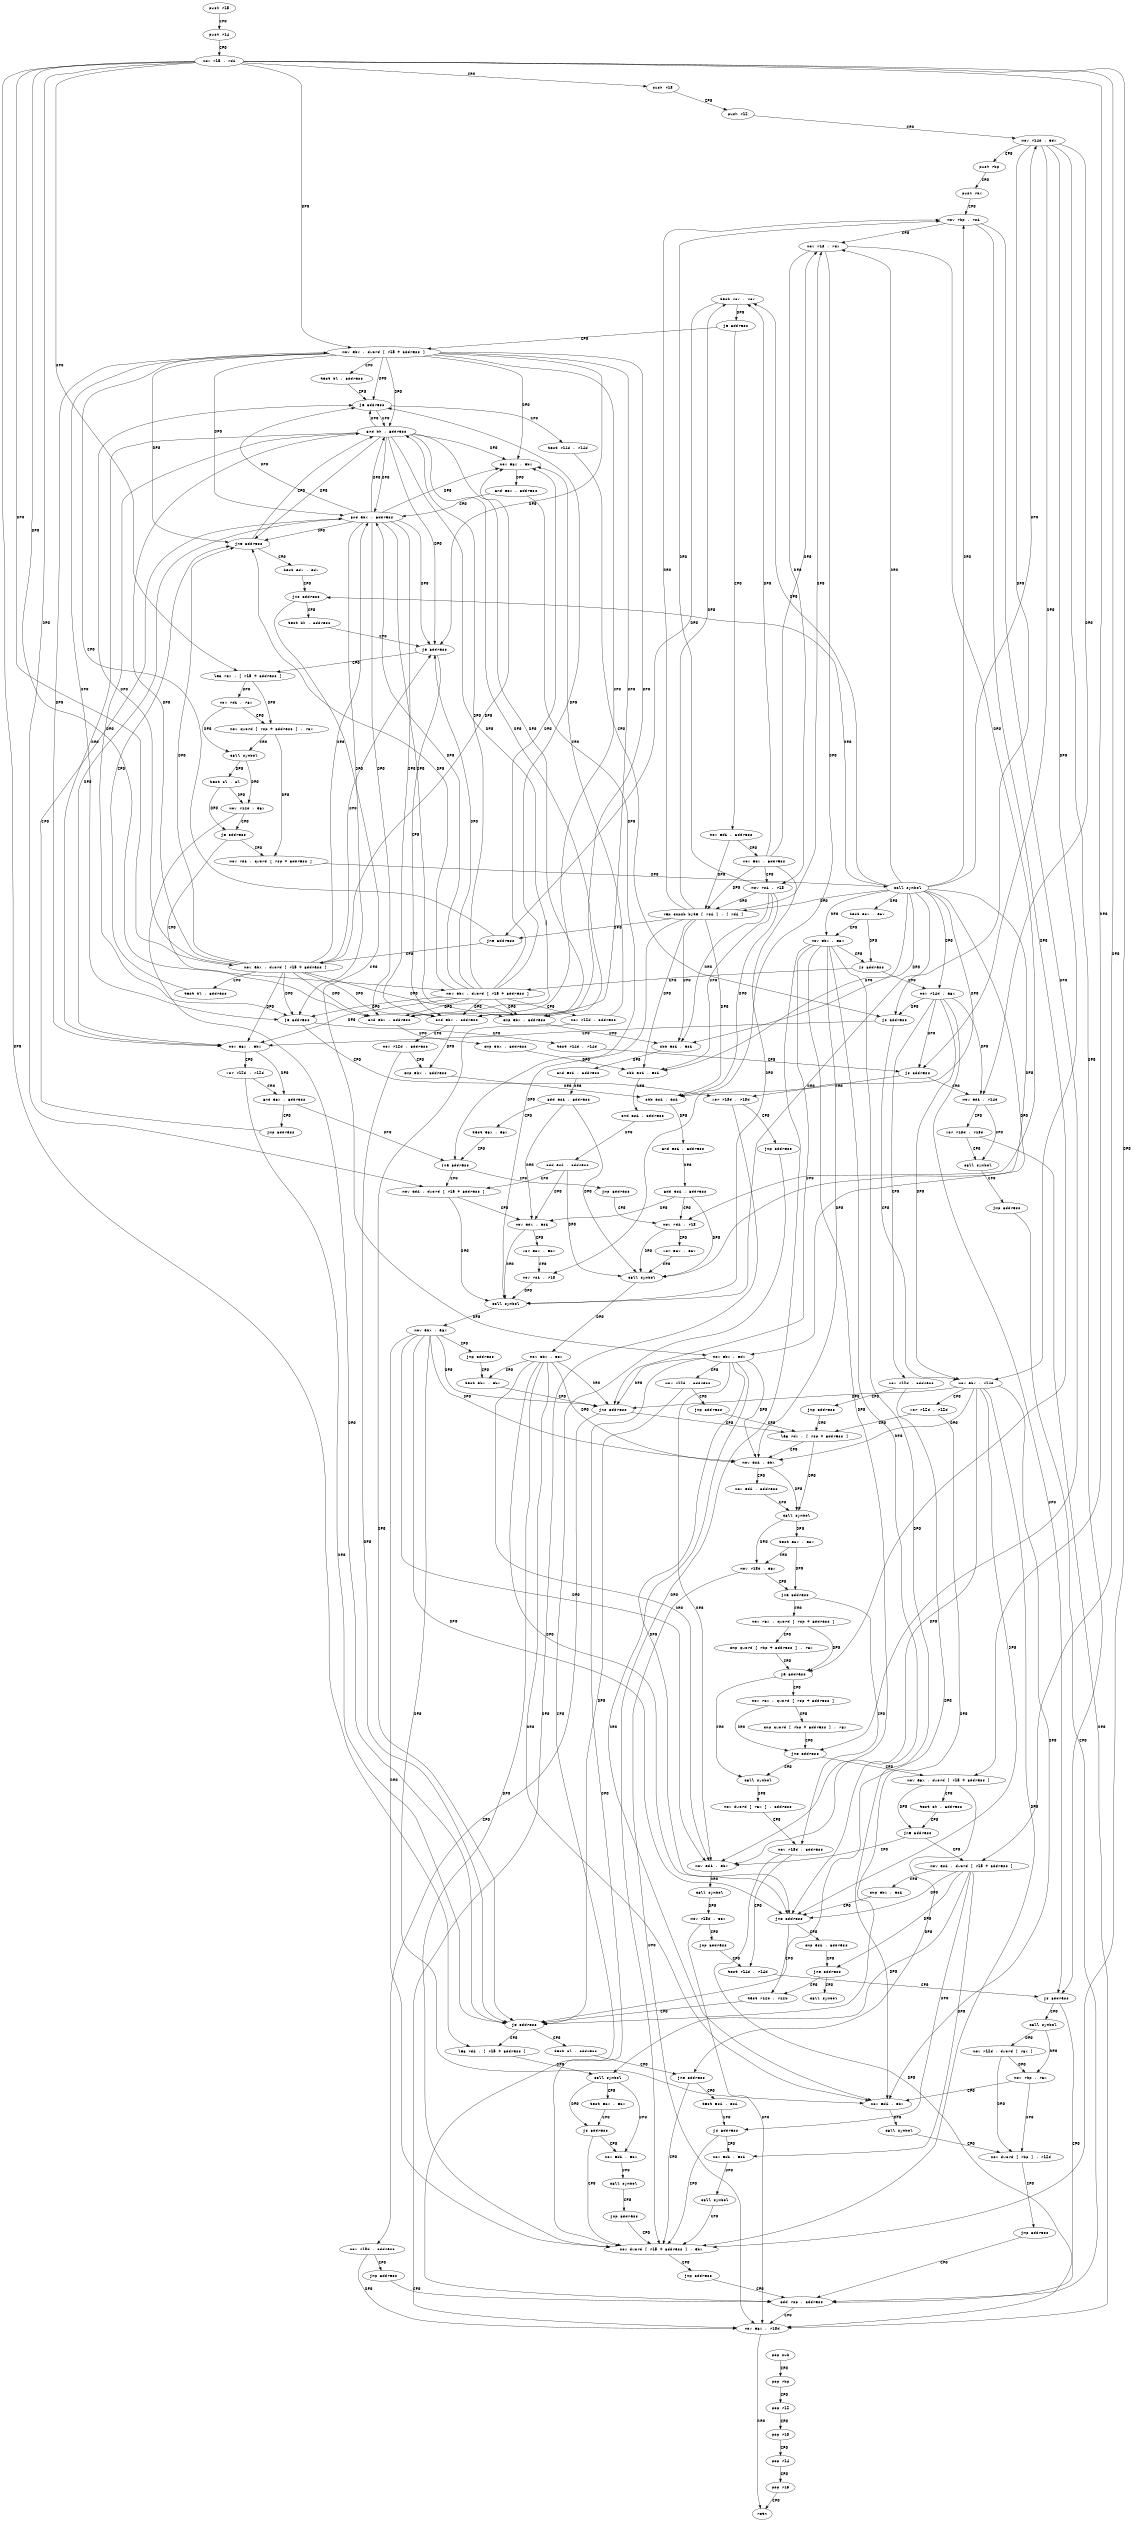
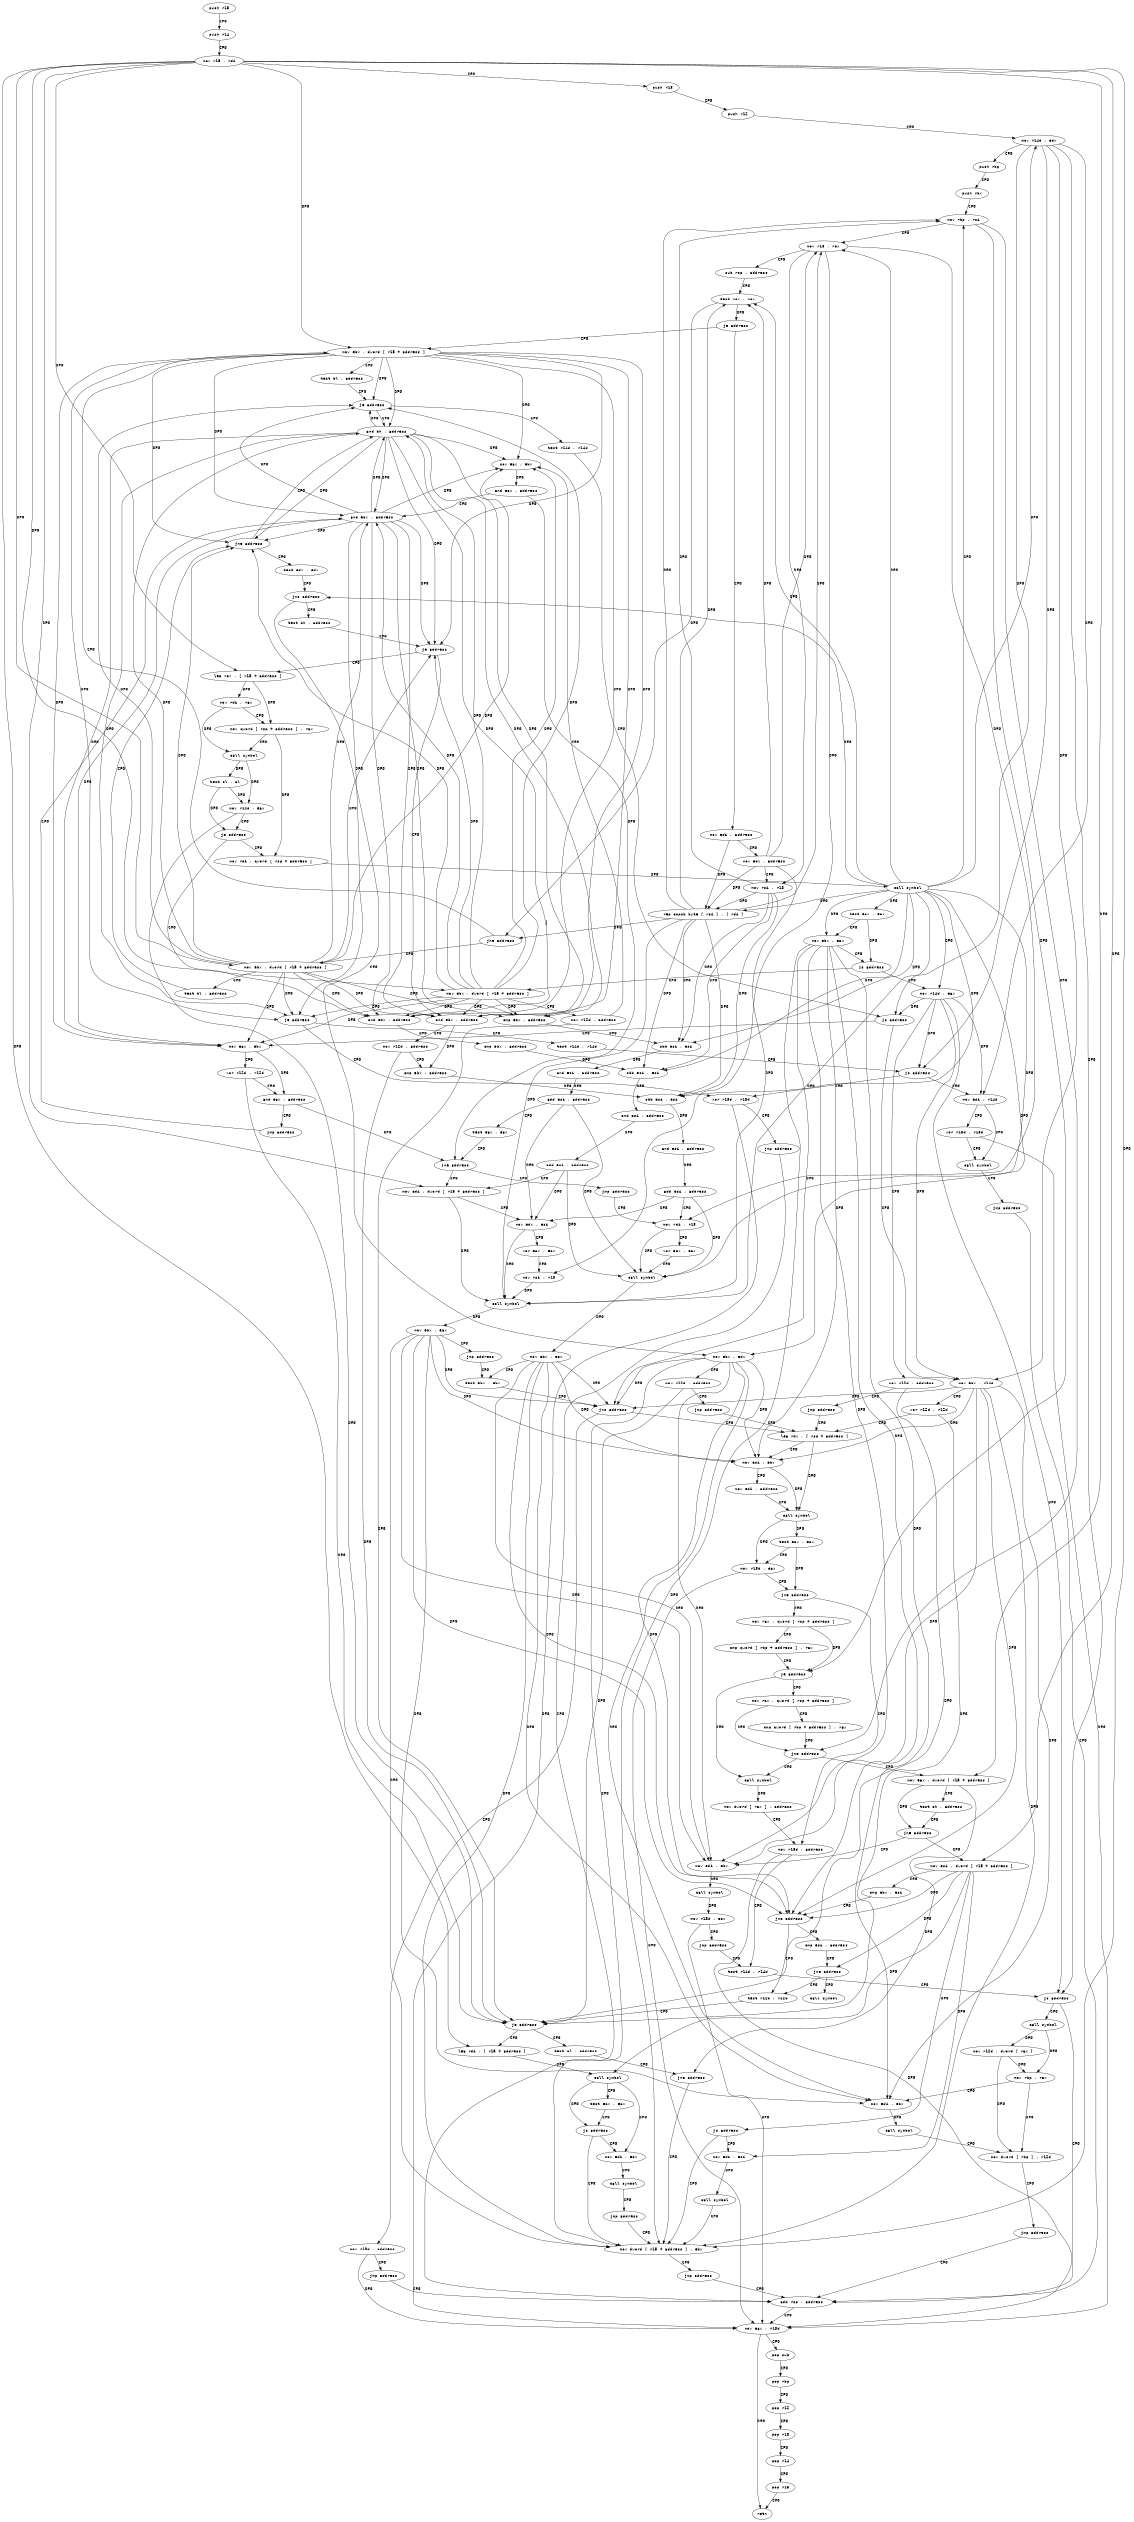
none -> (746, 273)
(720, 2104) -> none
none -> (771, 2341)
